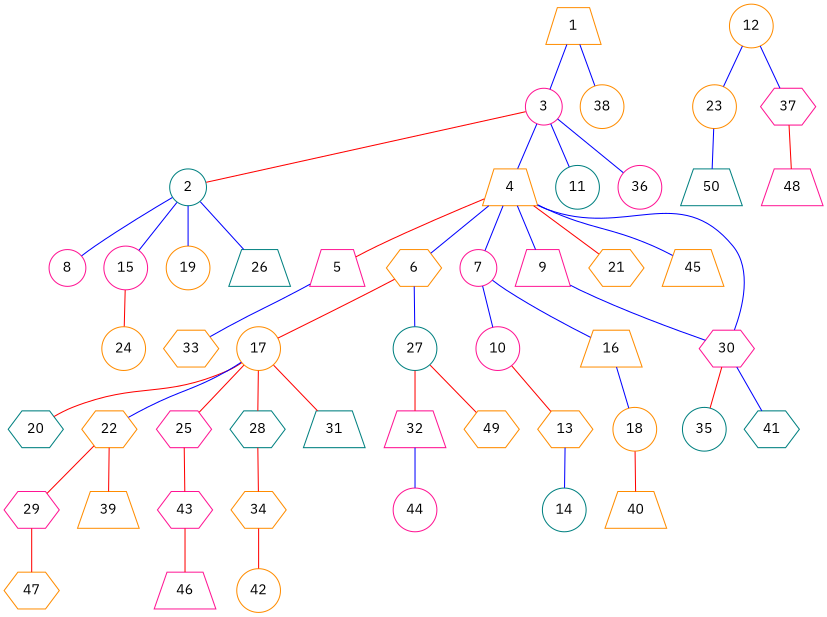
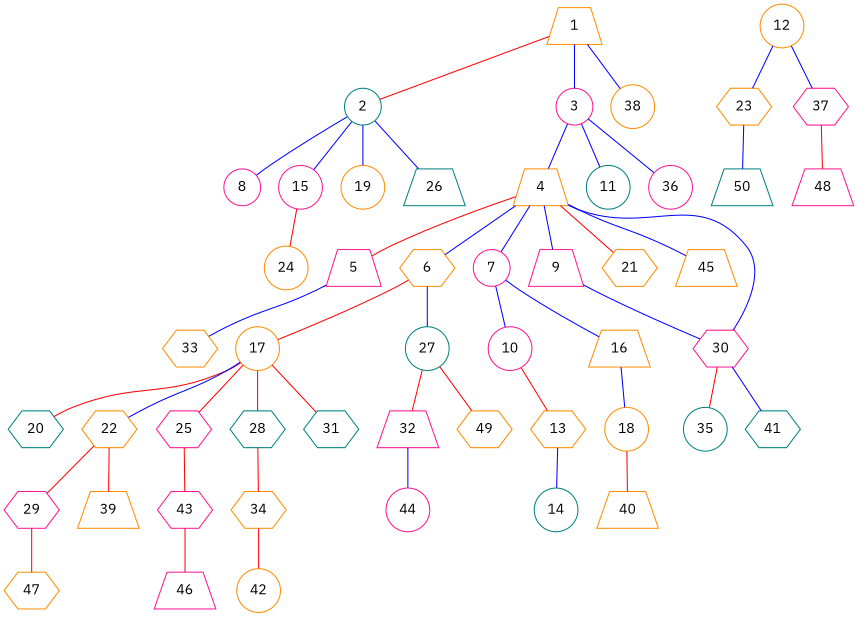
(715, 107) -> (744, 107)
(366, 147) -> (465, 68)
(334, 429) -> (331, 429)
